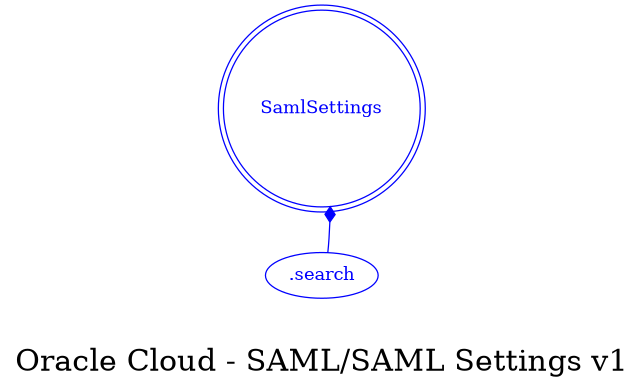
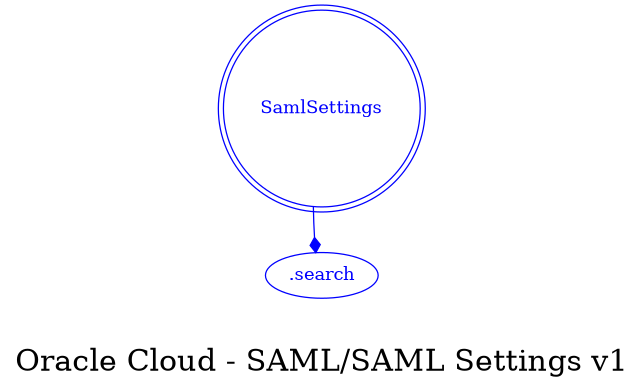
(329, 237) -> (314, 222)
